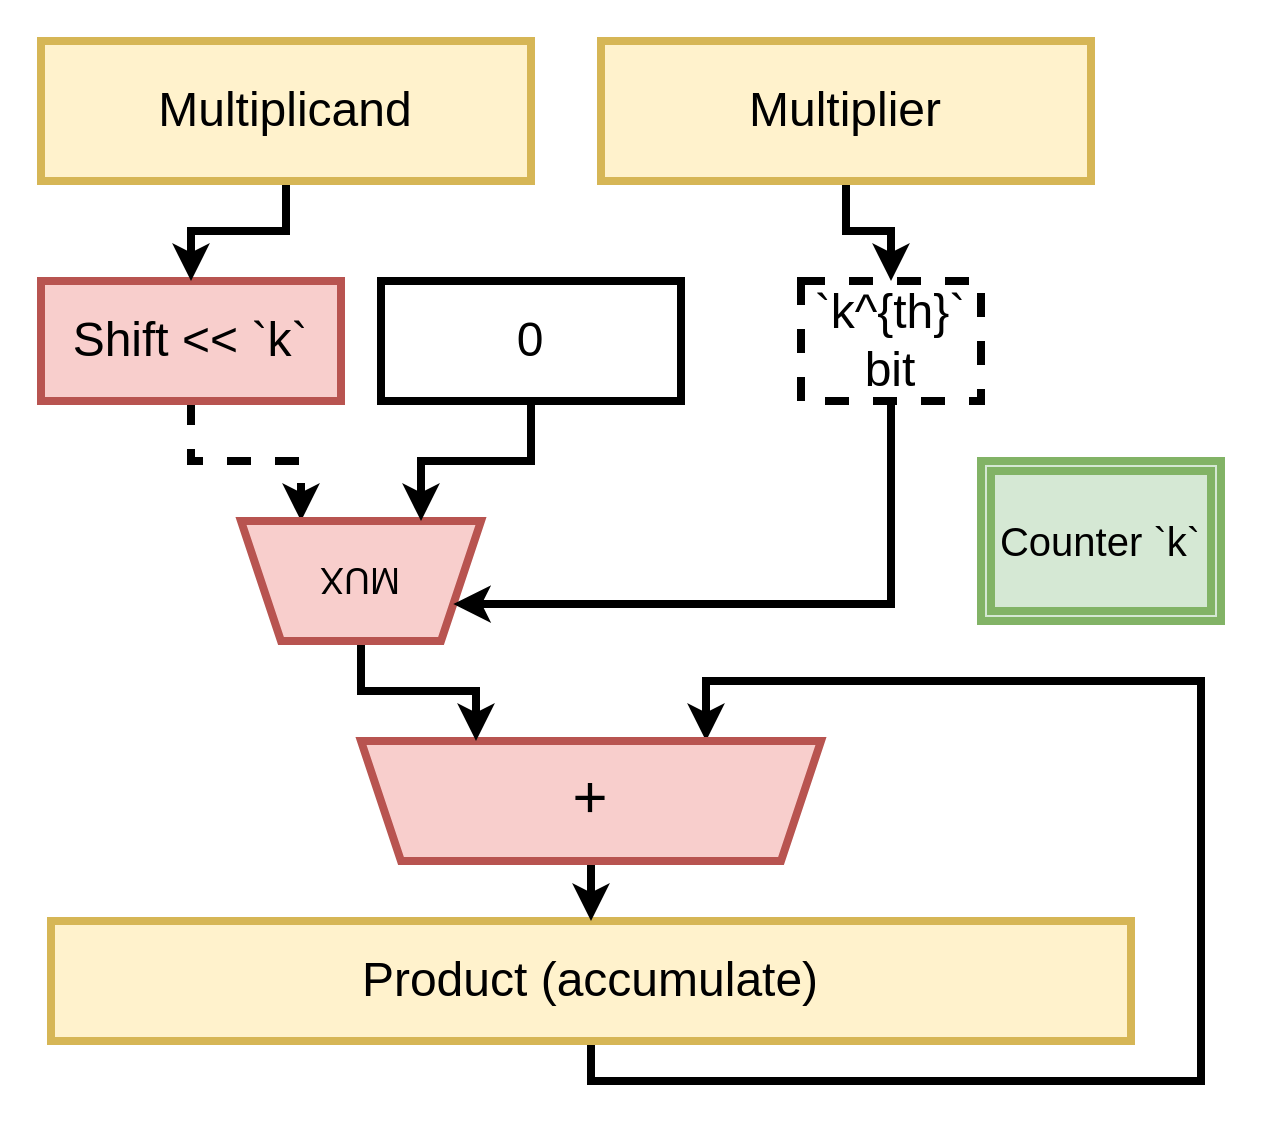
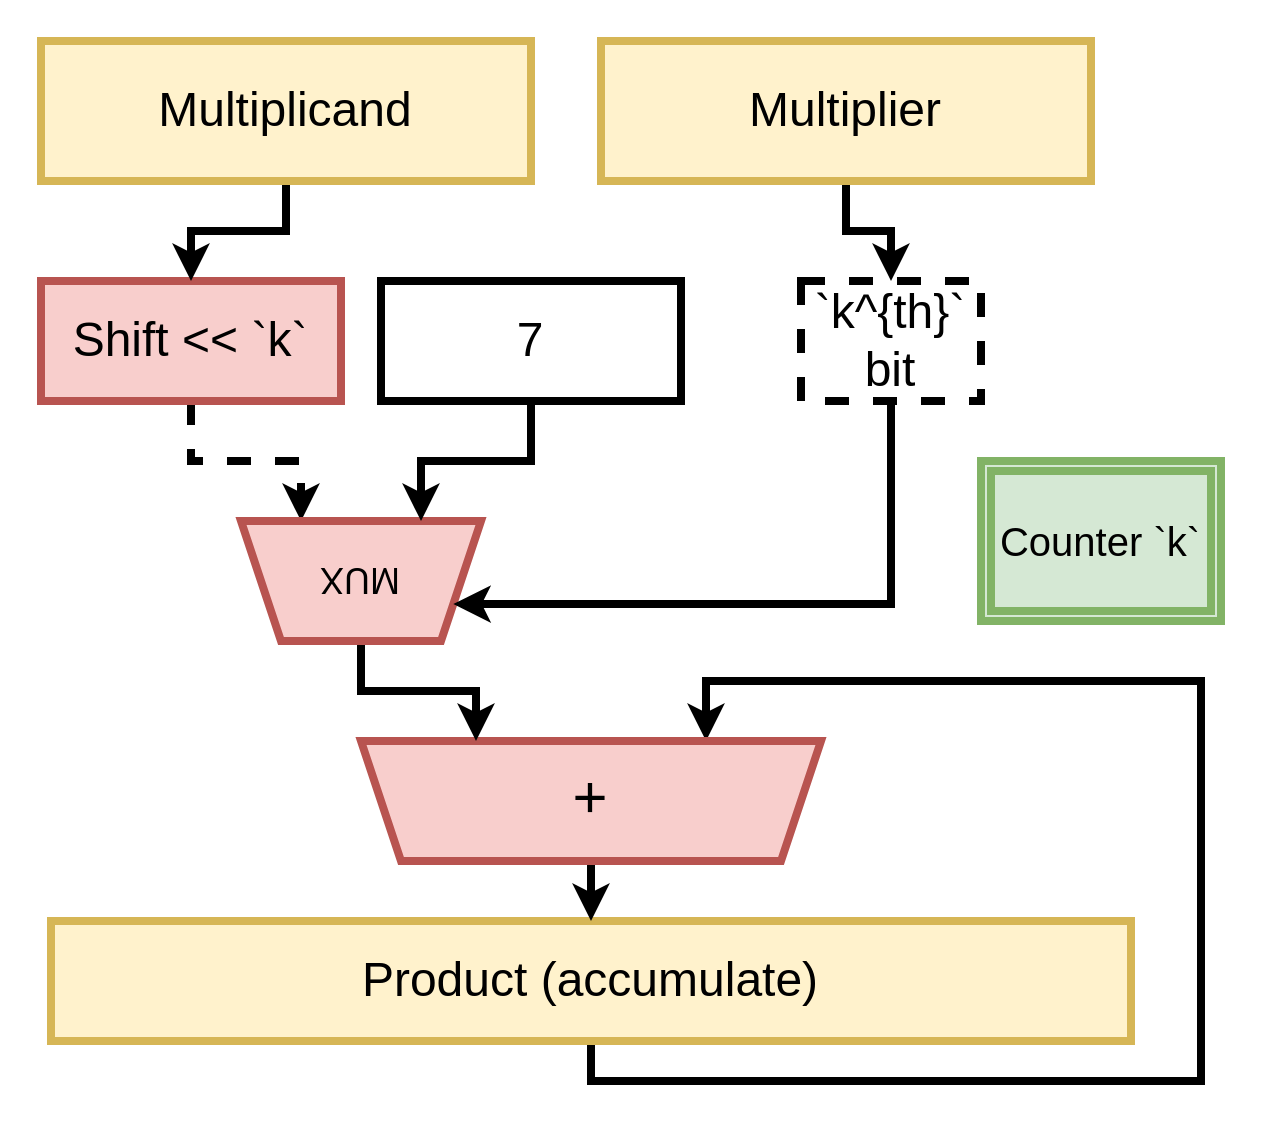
(531, 341) -> (531, 341)
